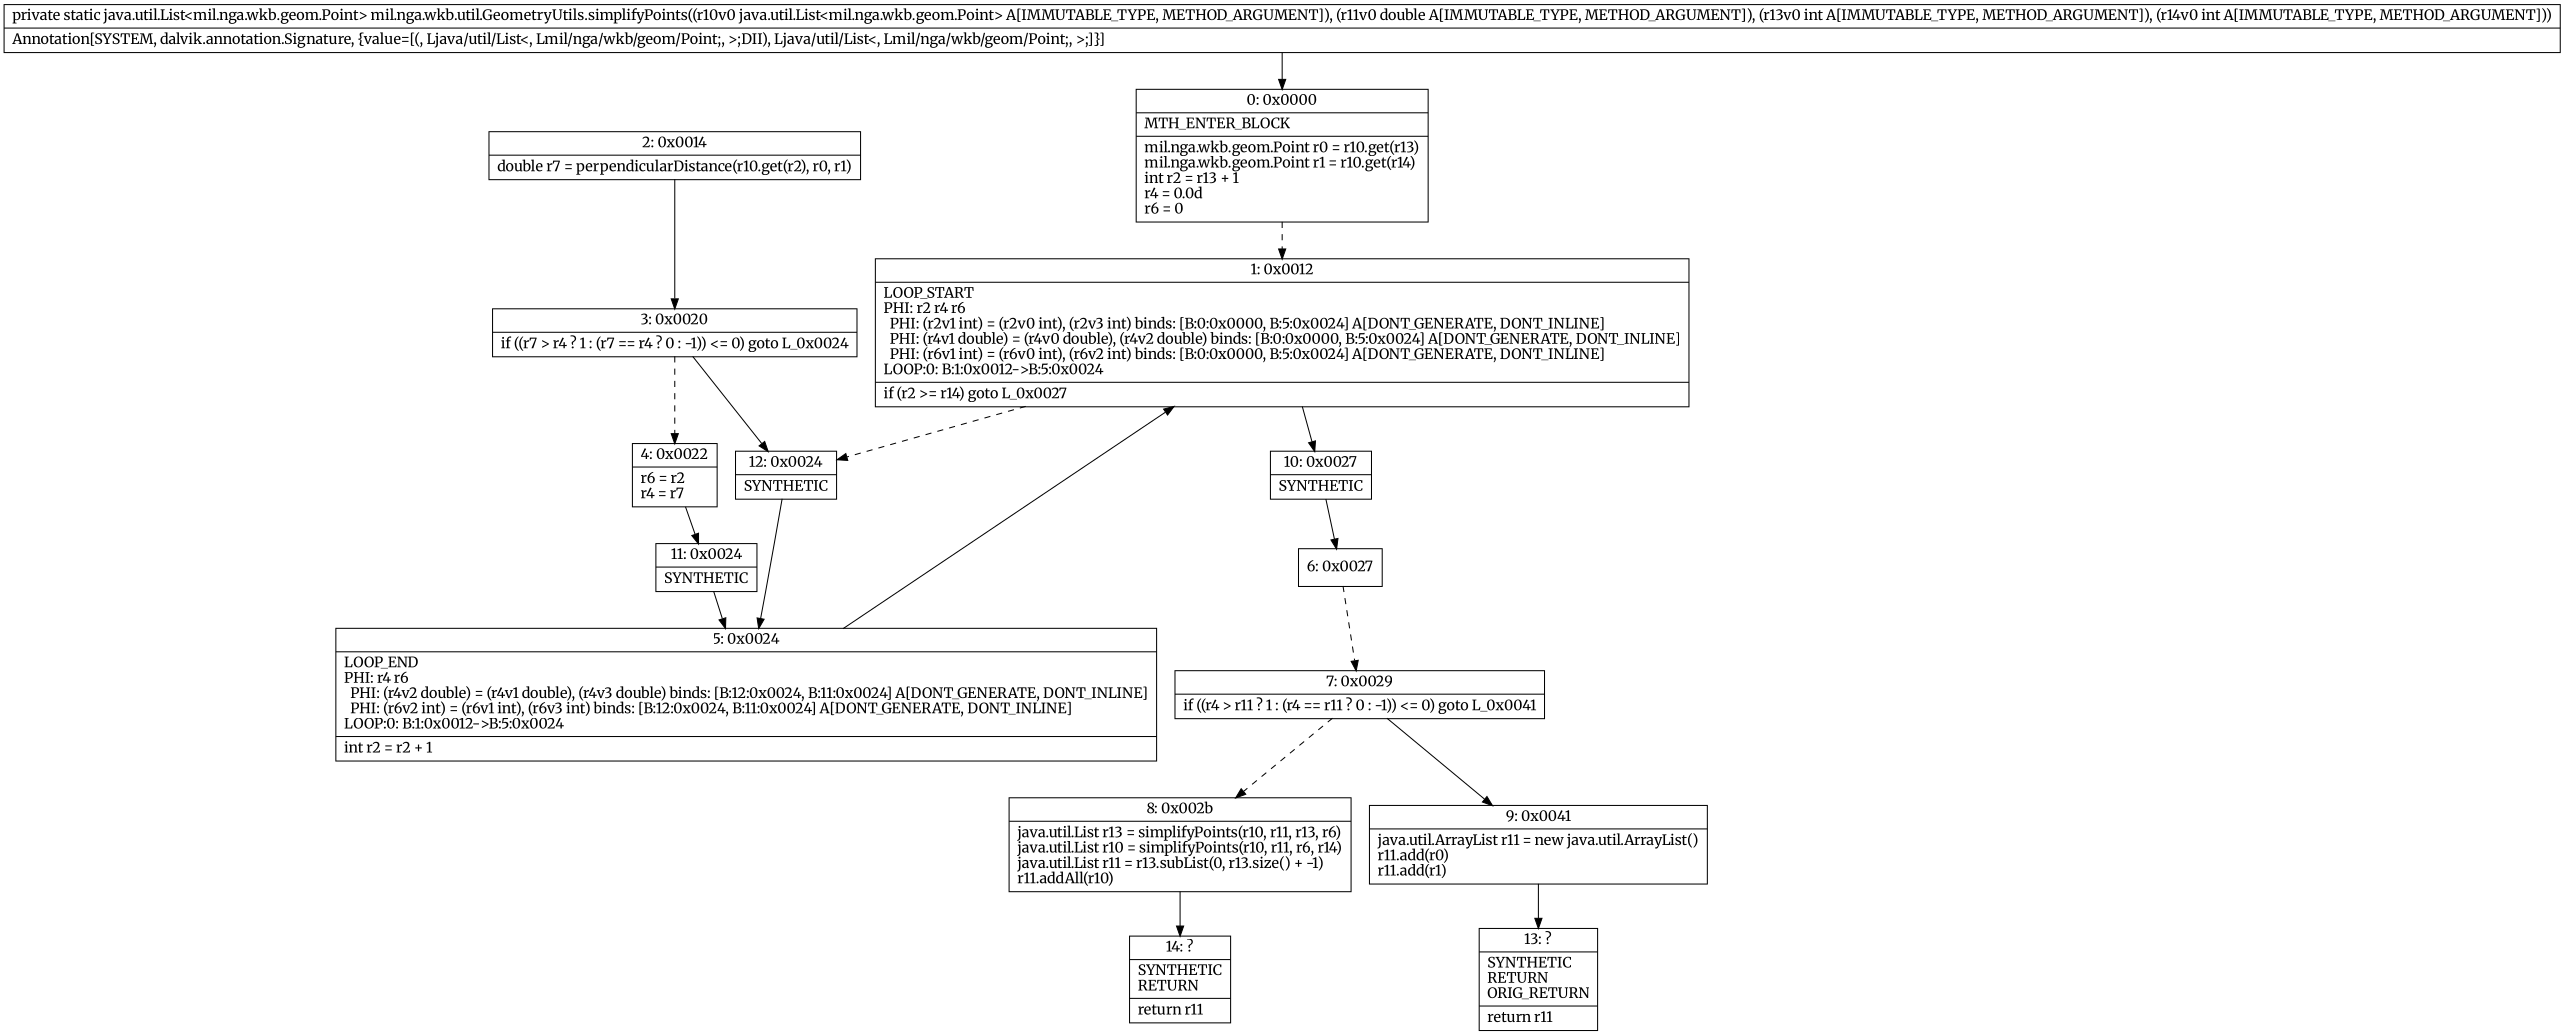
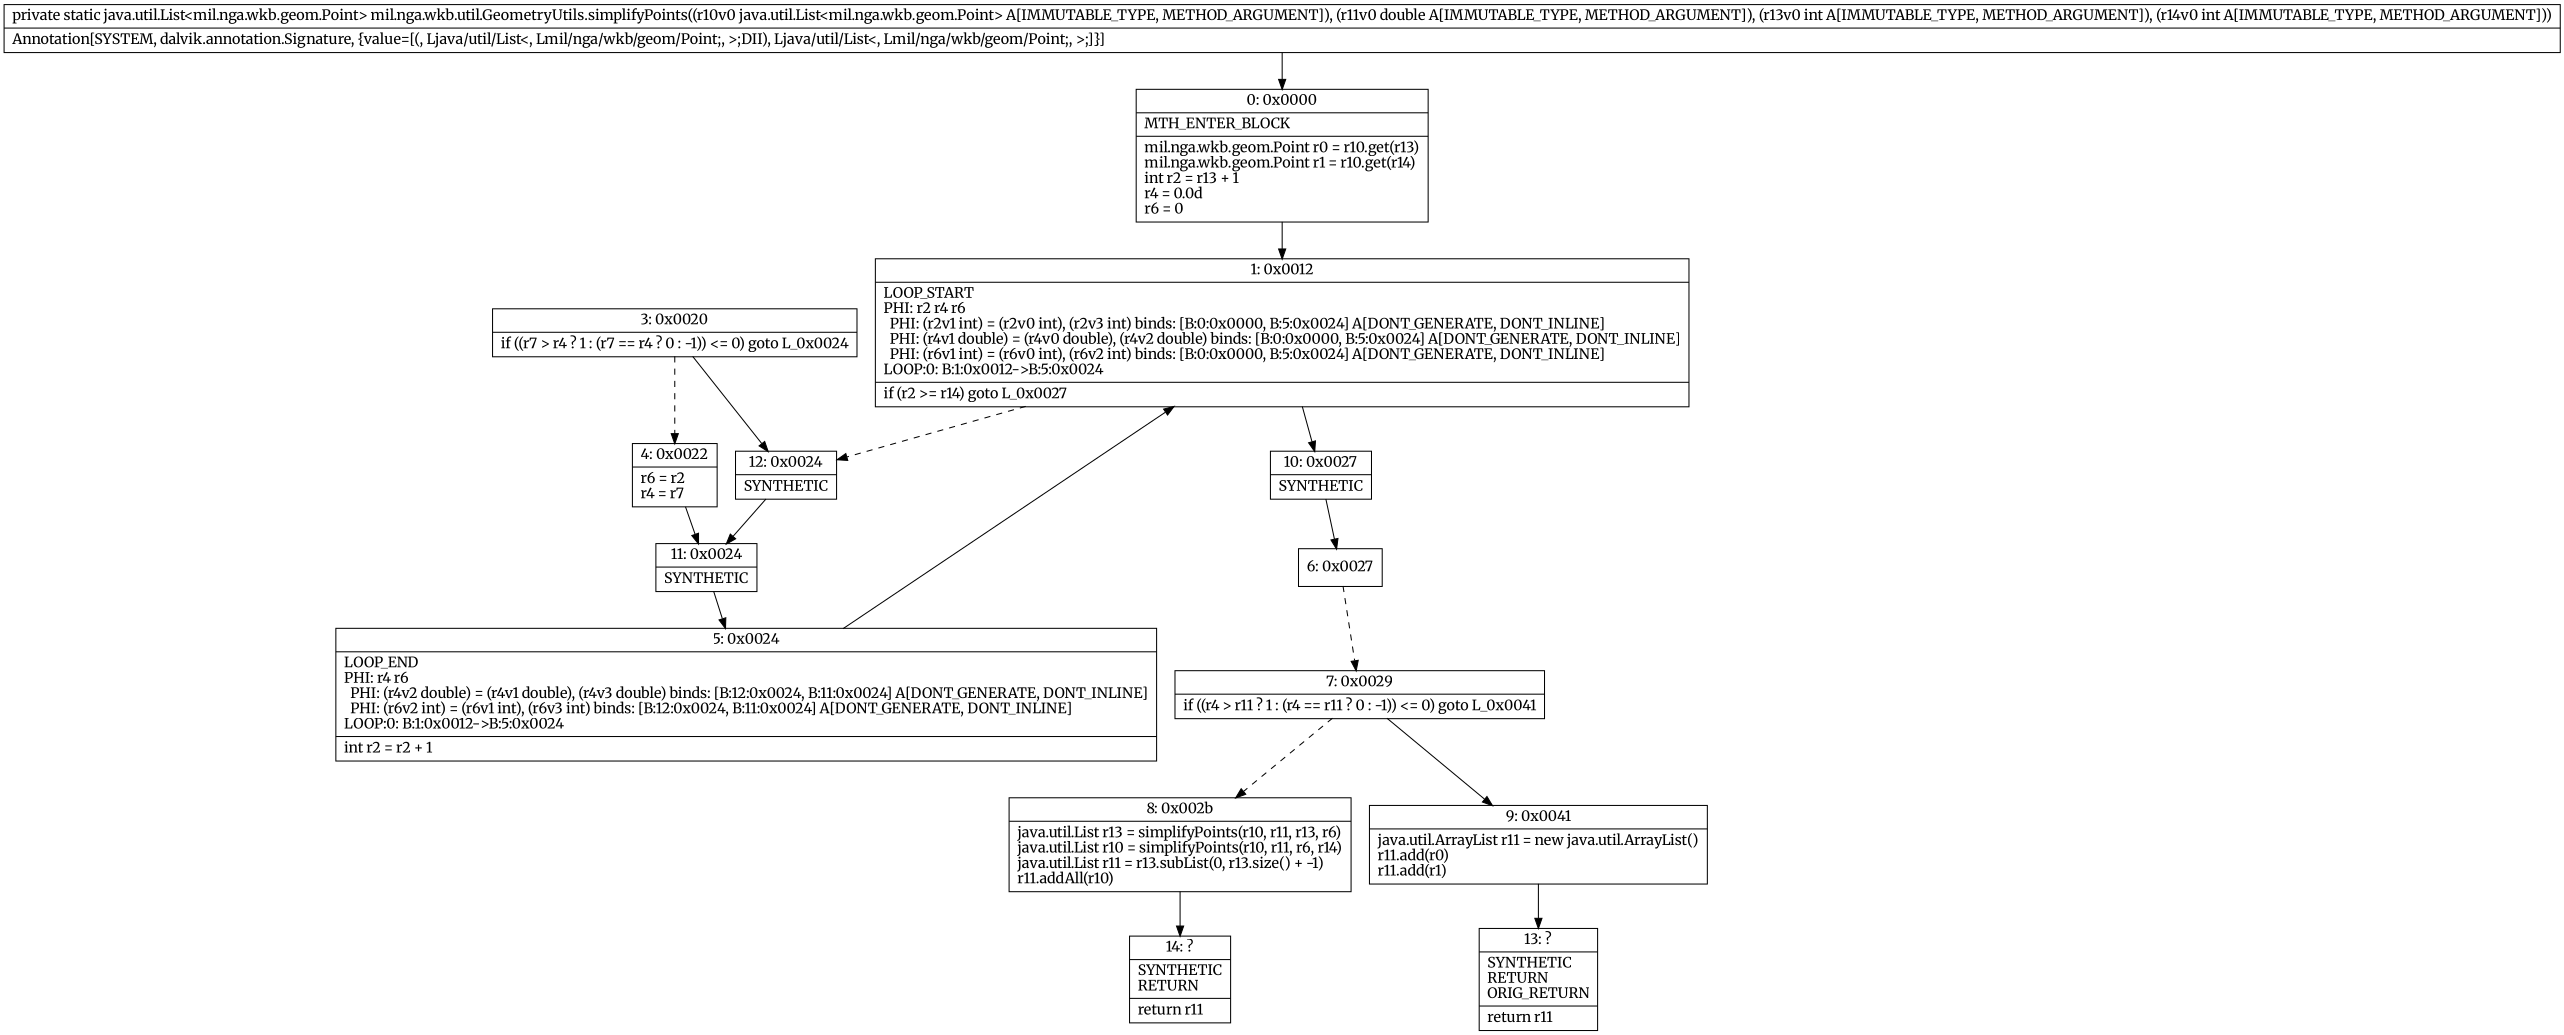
(675, 156) -> none
(1282, 235) -> (1282, 235)
(772, 559) -> (749, 518)
